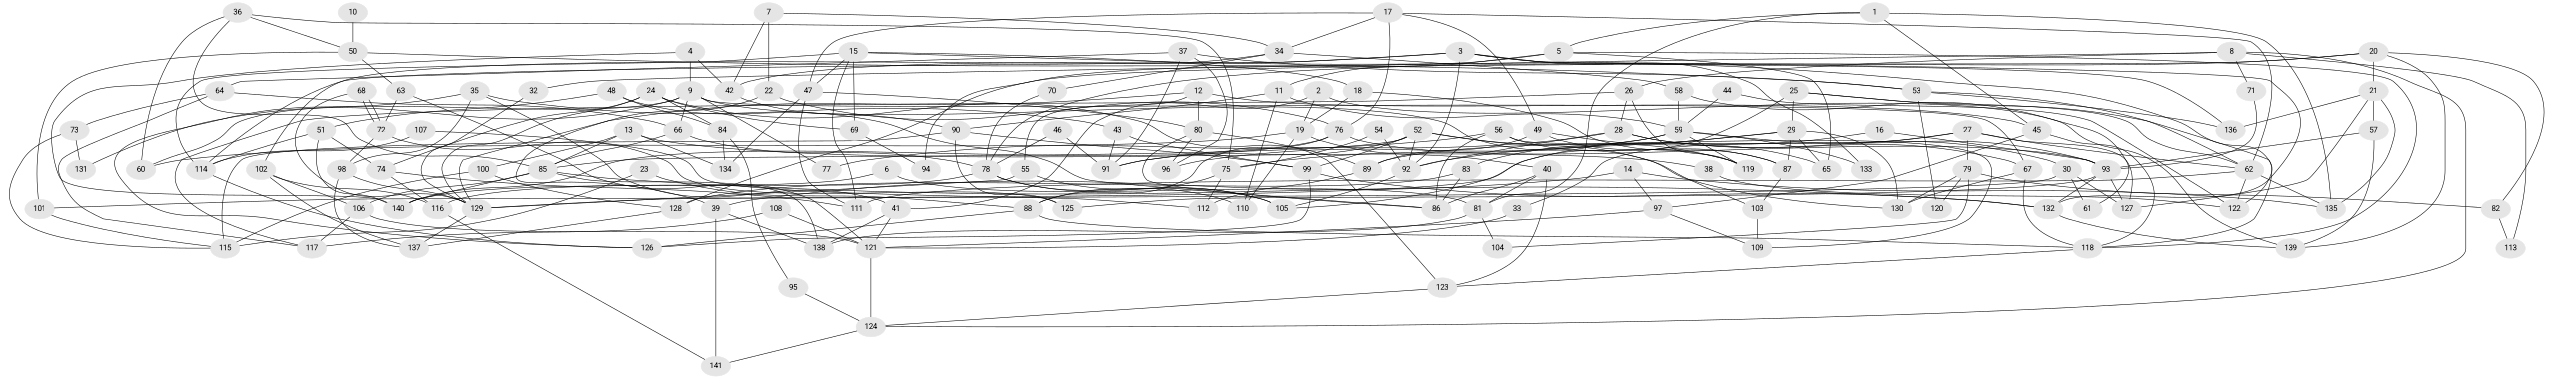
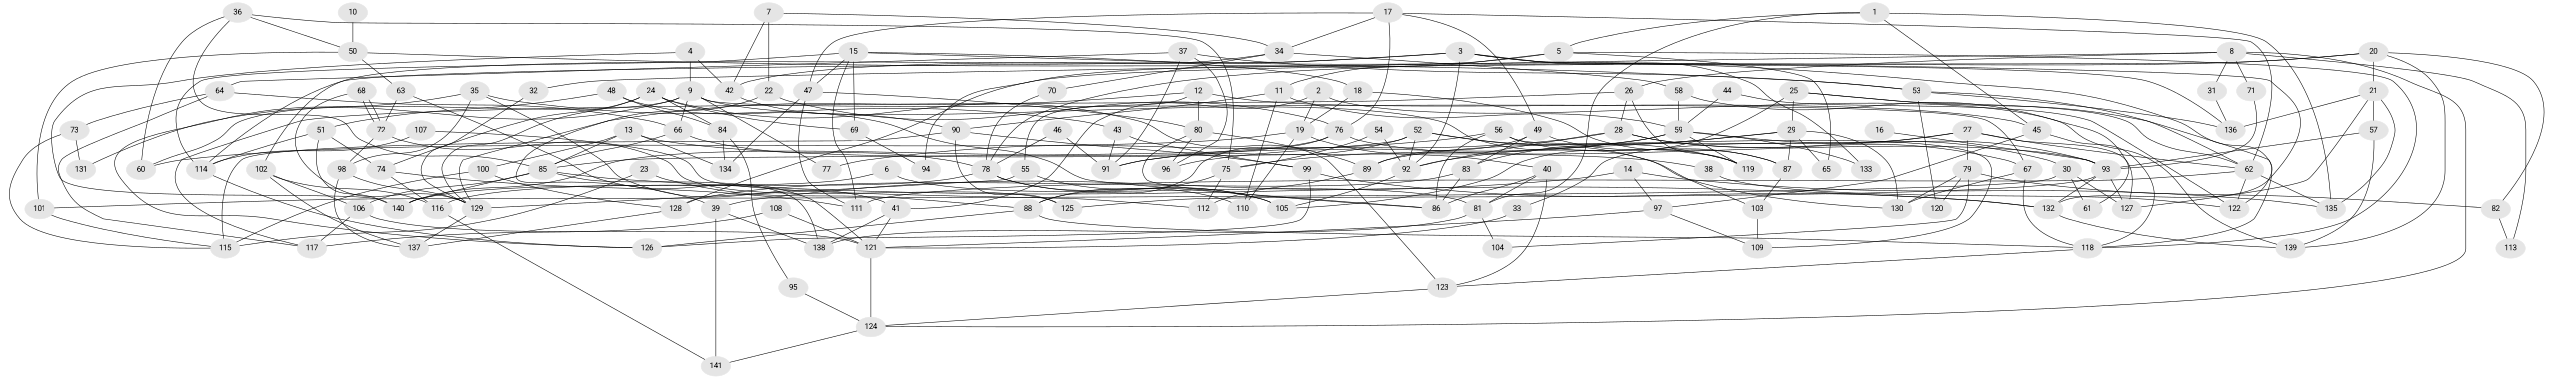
none -> (2212, 91)
(1684, 145) -> (1502, 150)
(1364, 152) -> none
(1182, 195) -> none
